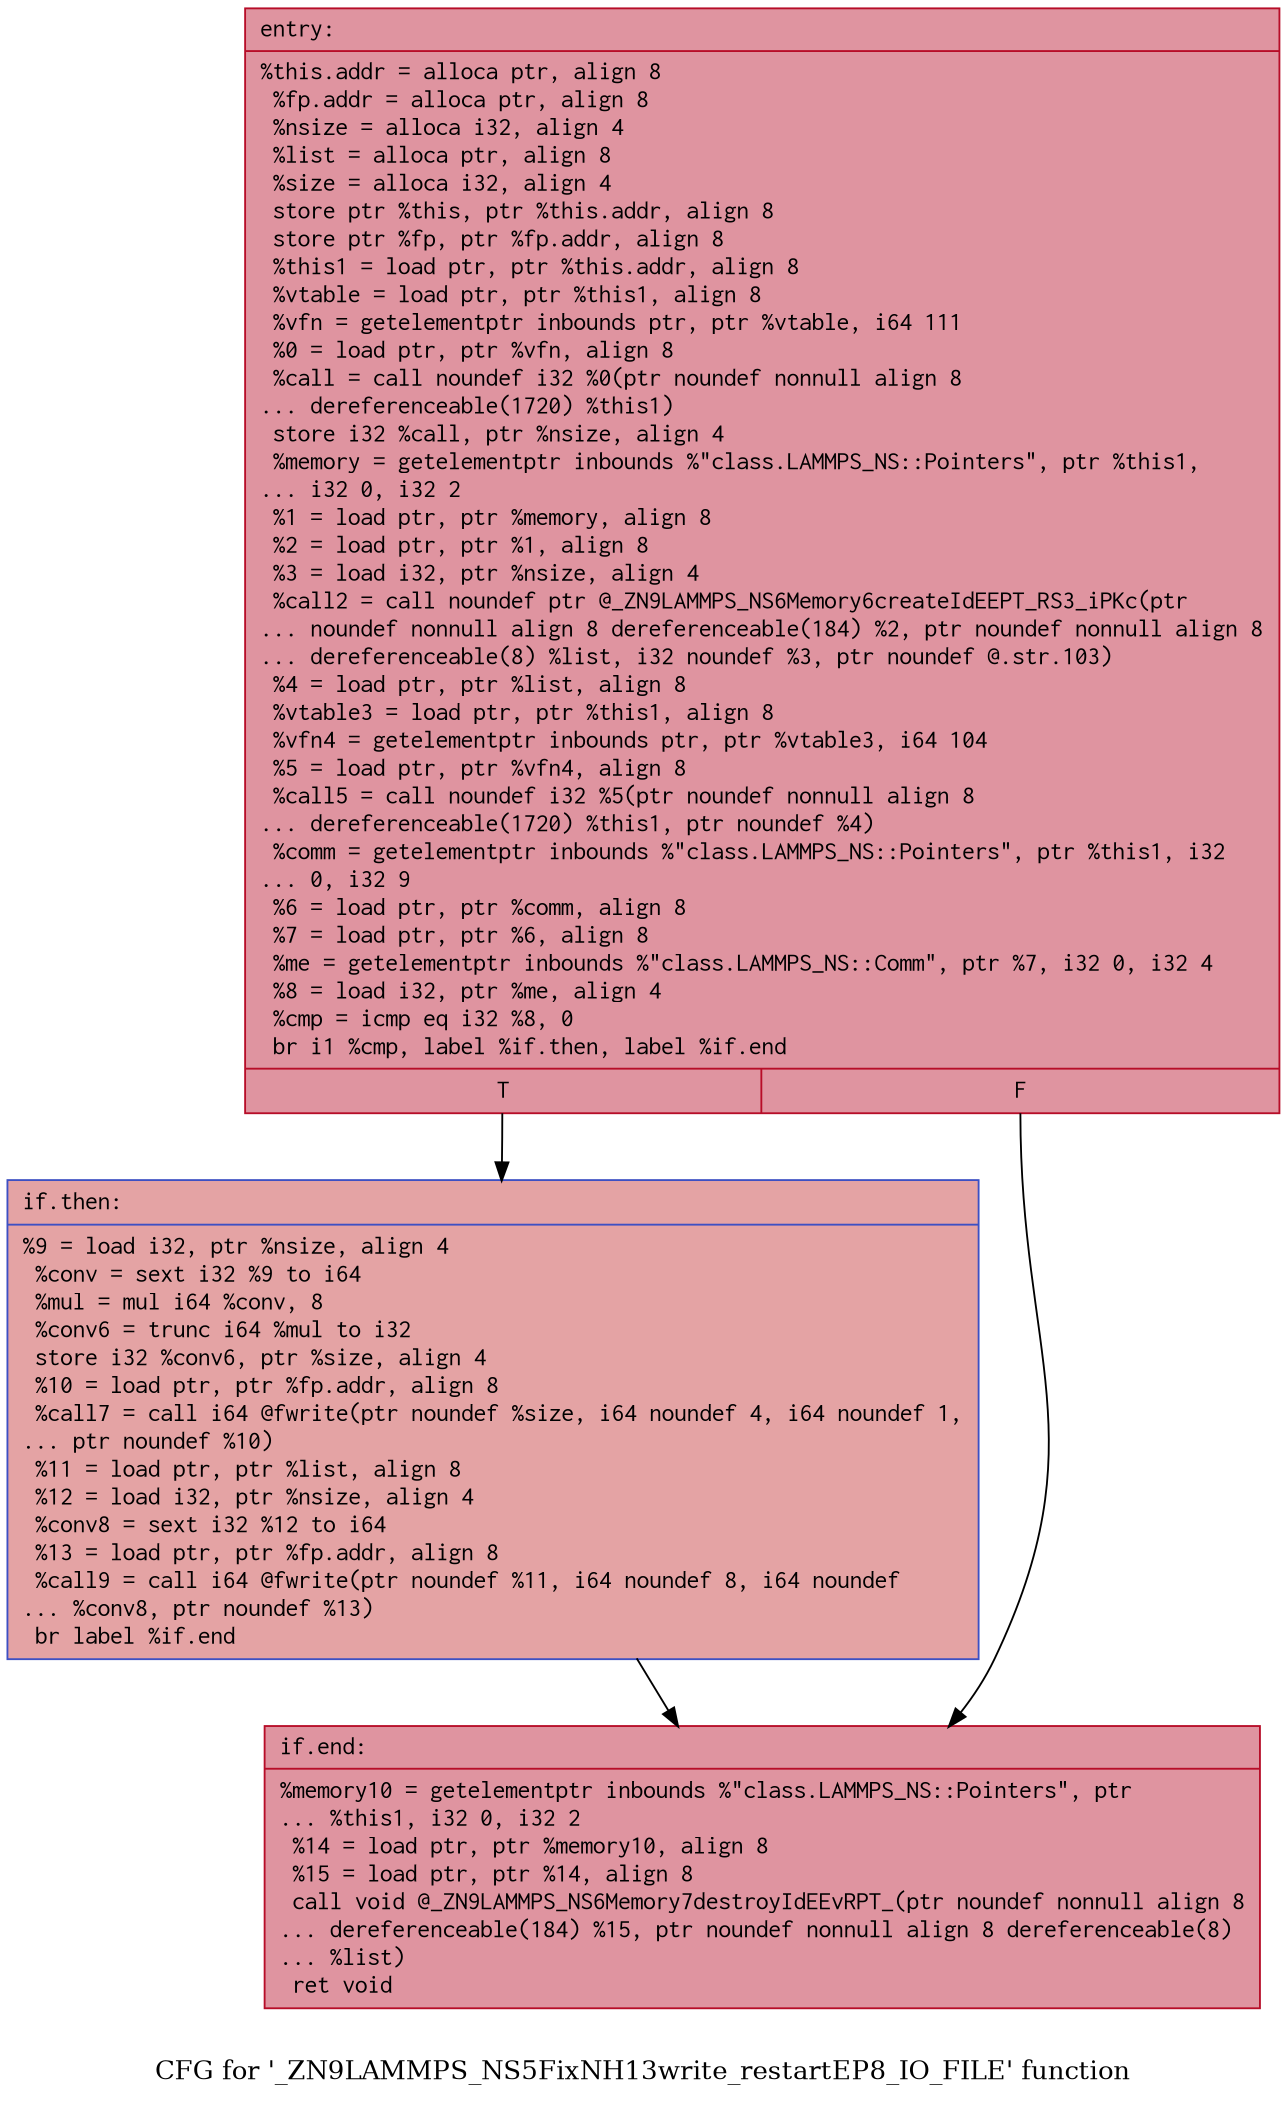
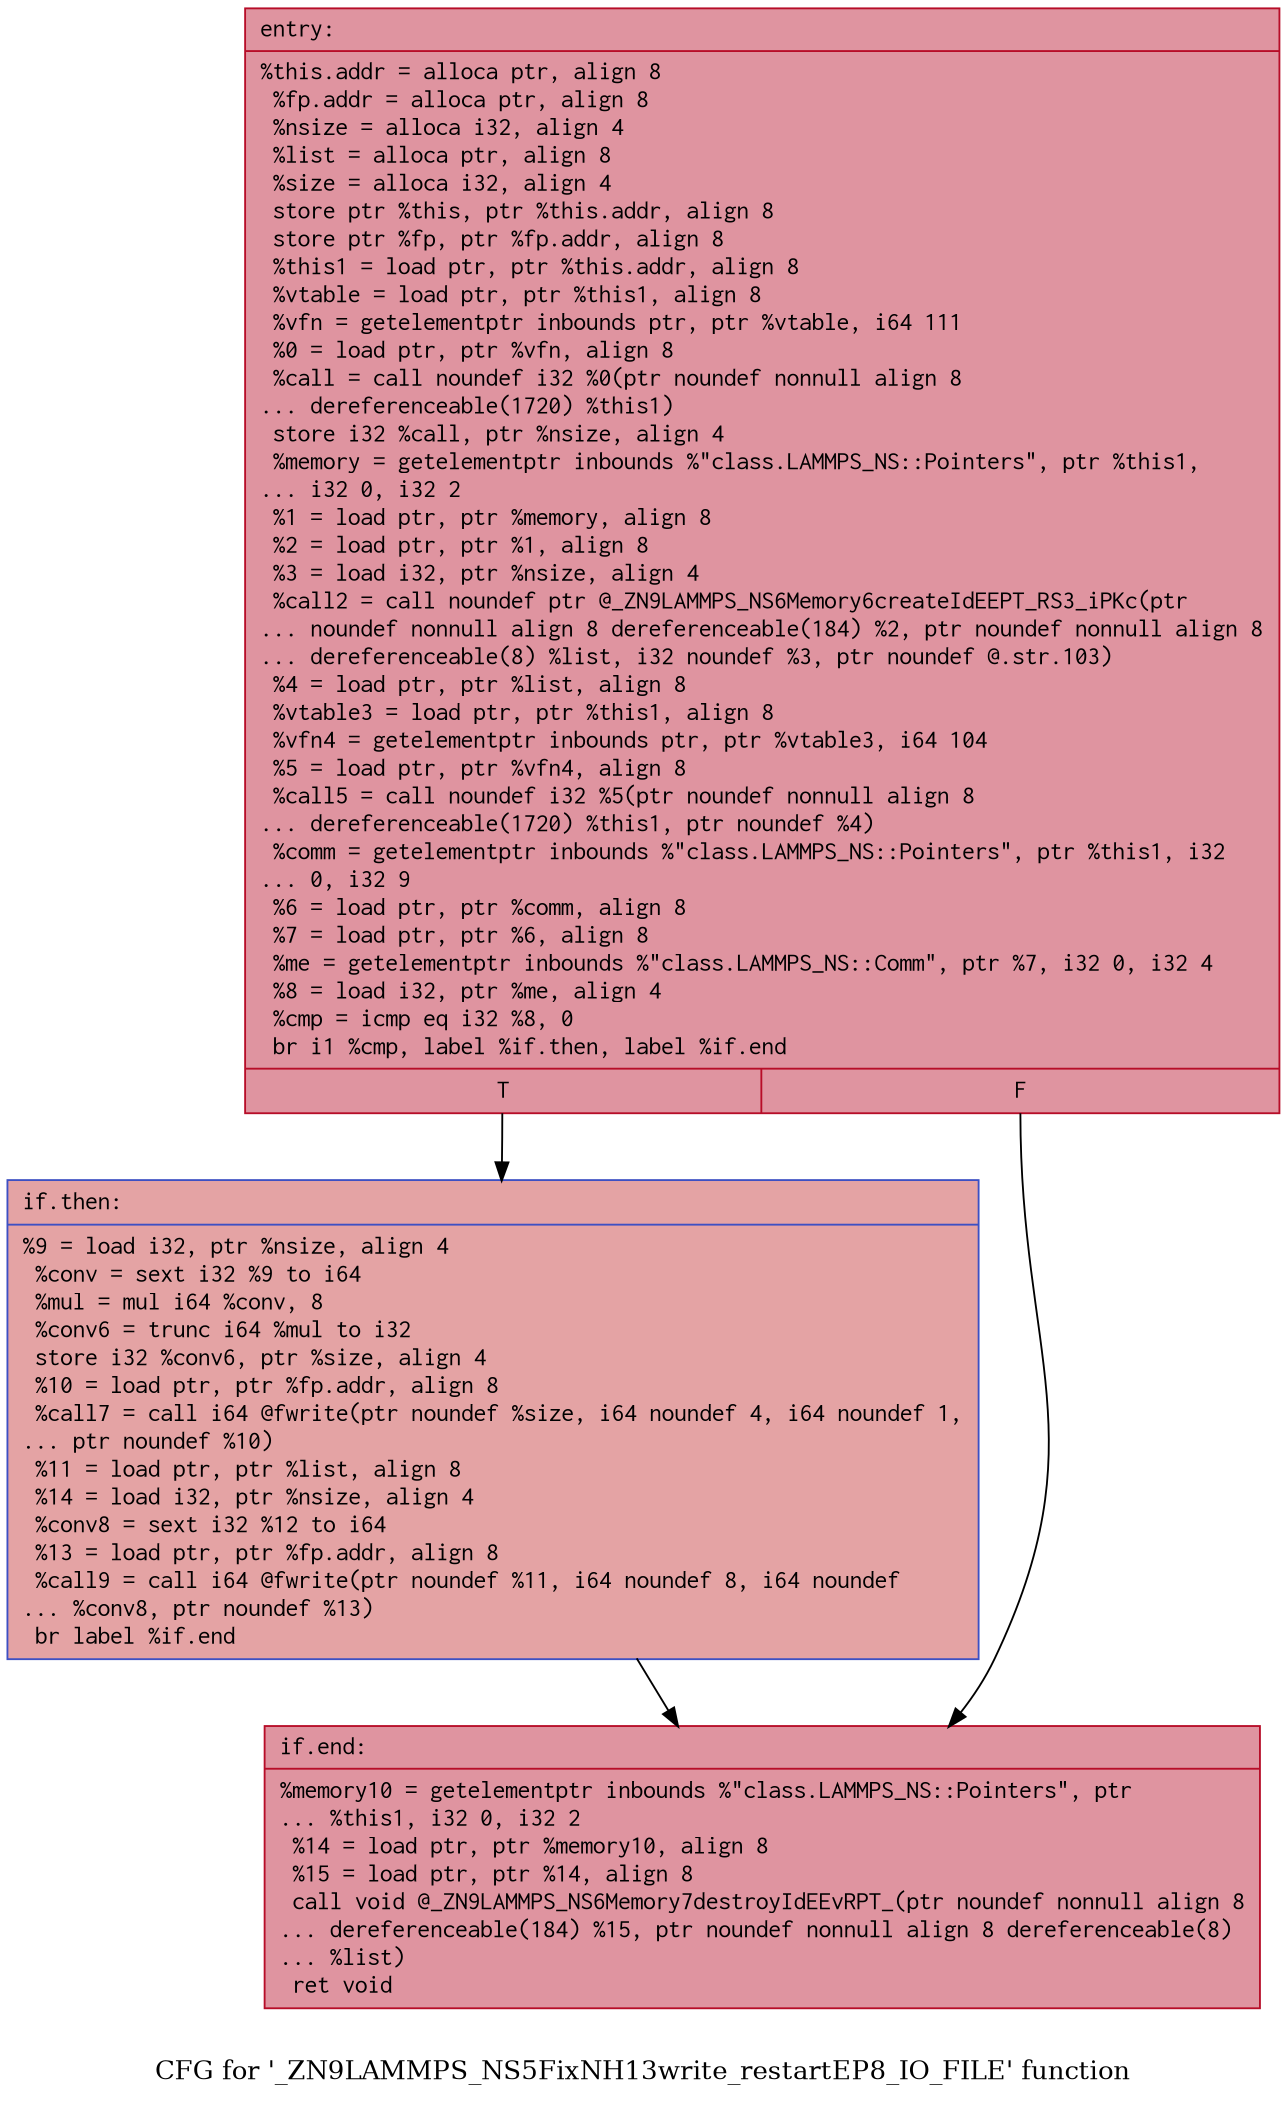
(249, 1497) -> (249, 1497)
